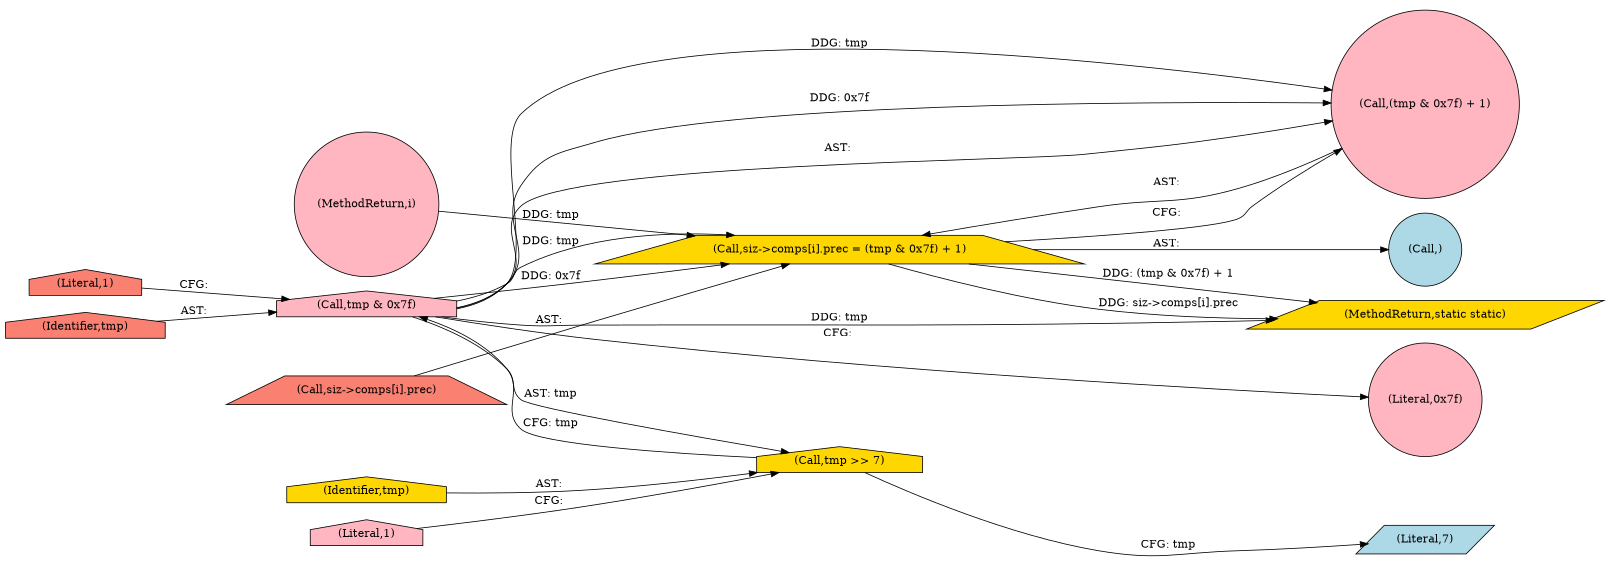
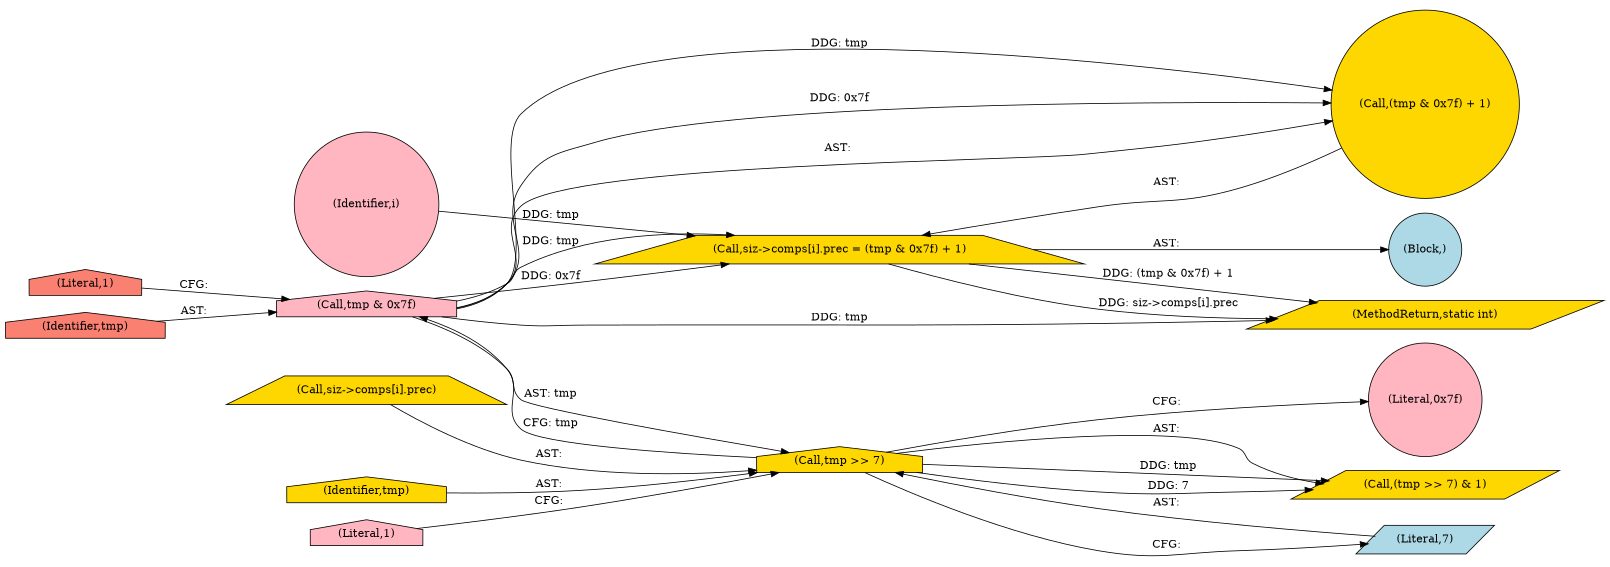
(1425, 104) -> (1425, 104)
(367, 204) -> (367, 204)
(1181, 229) -> none
(1425, 250) -> (1425, 250)
(1425, 315) -> (1425, 315)
(598, 320) -> (563, 467)
(897, 367) -> (1122, 417)
(367, 390) -> (367, 390)
none -> (1425, 485)
none -> (1138, 514)
(1168, 545) -> (1168, 545)
